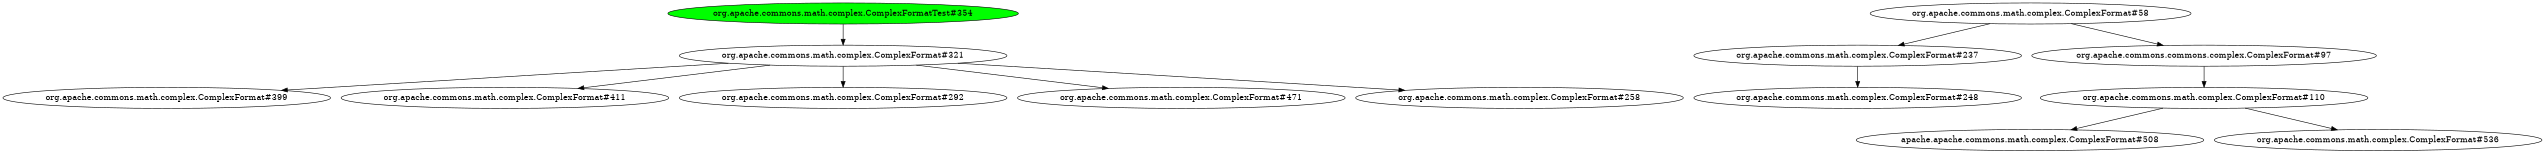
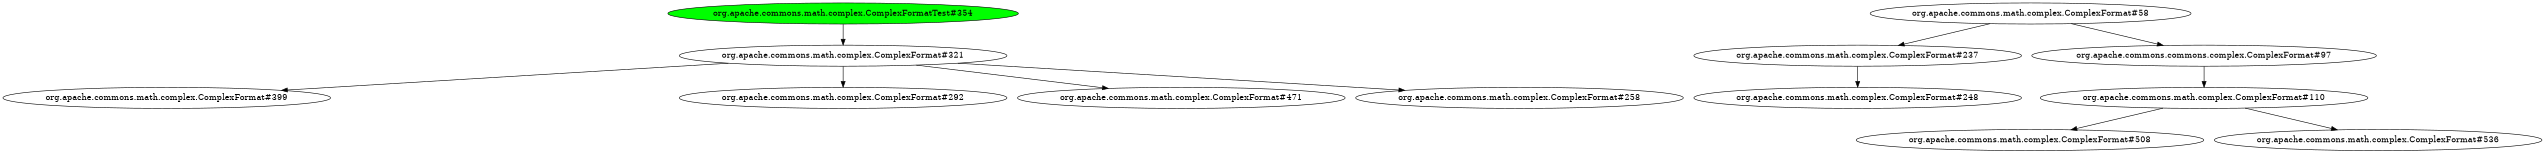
(505, 98) -> none
(2030, 140) -> (2030, 140)
